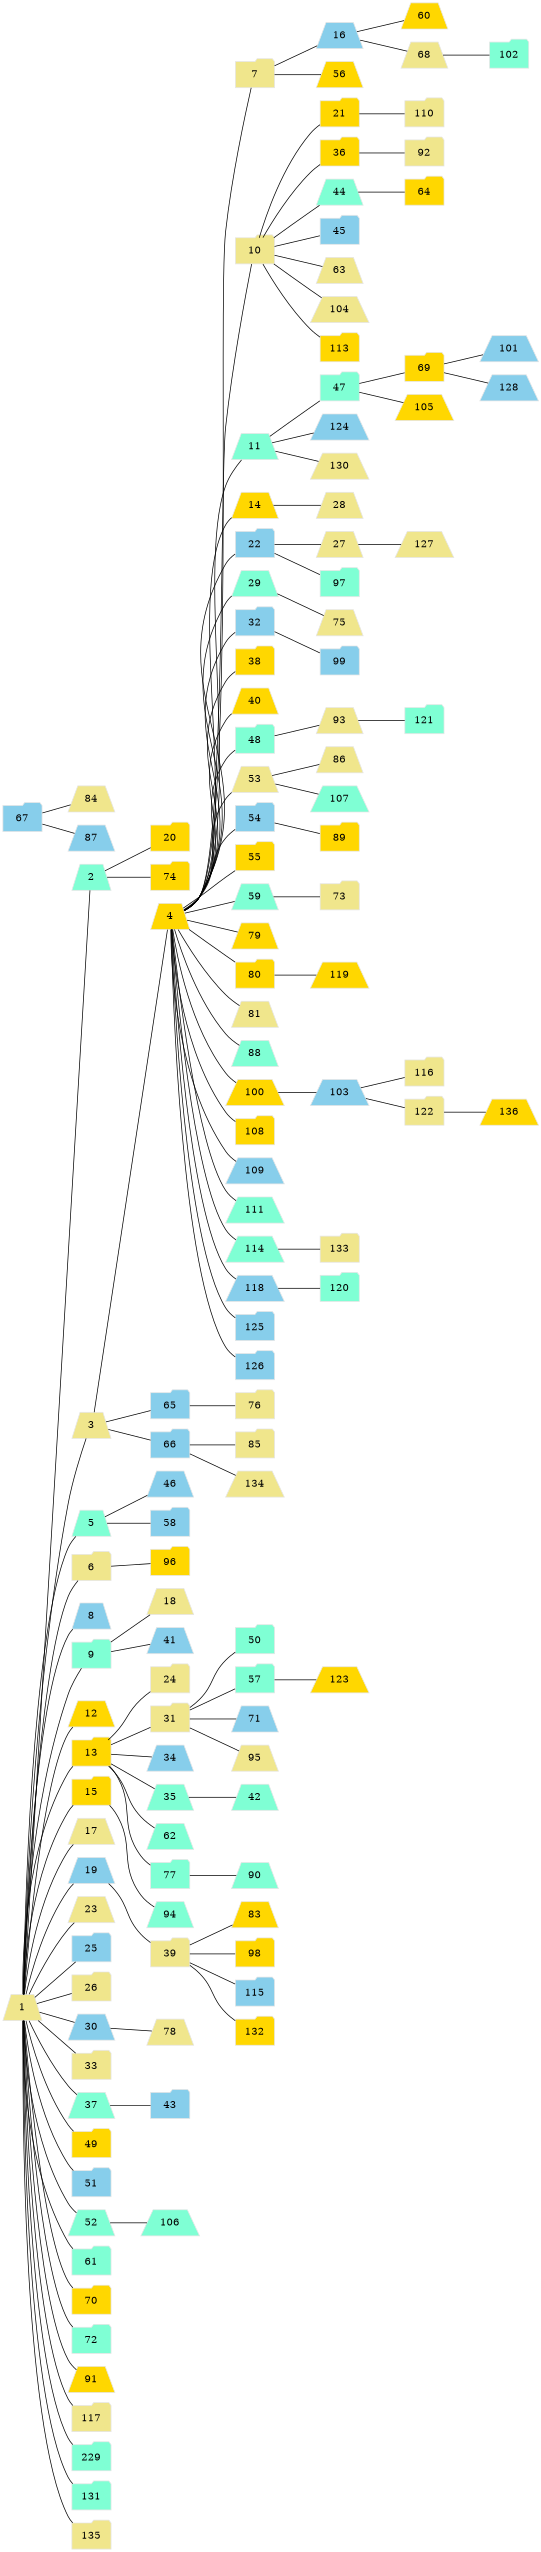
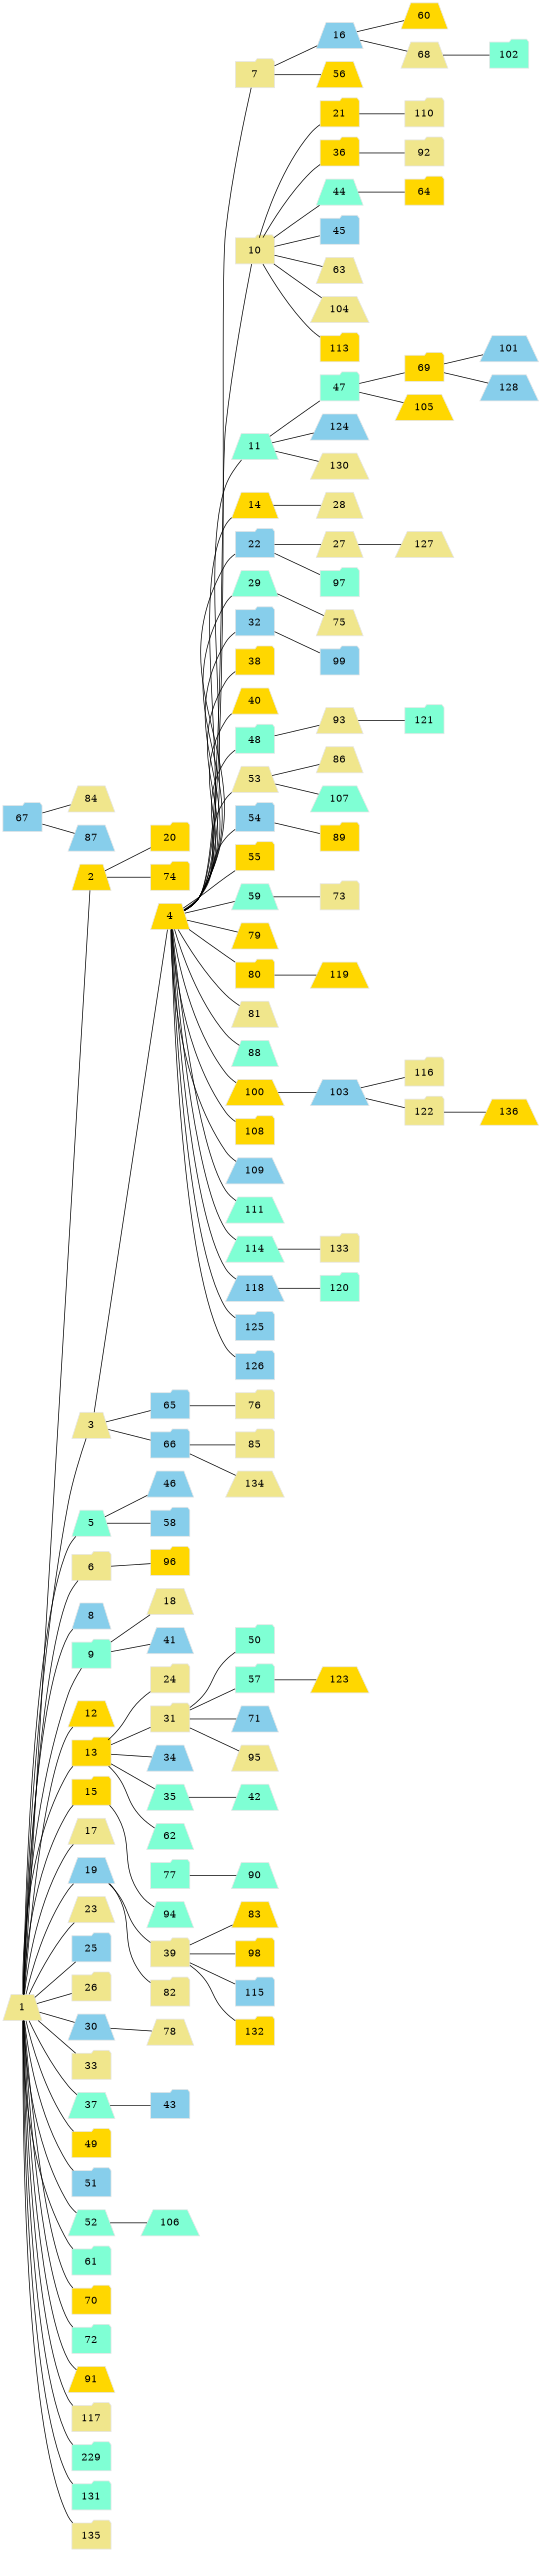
(91, 877) -> (91, 877)
(127, 1817) -> none
none -> (170, 1993)
